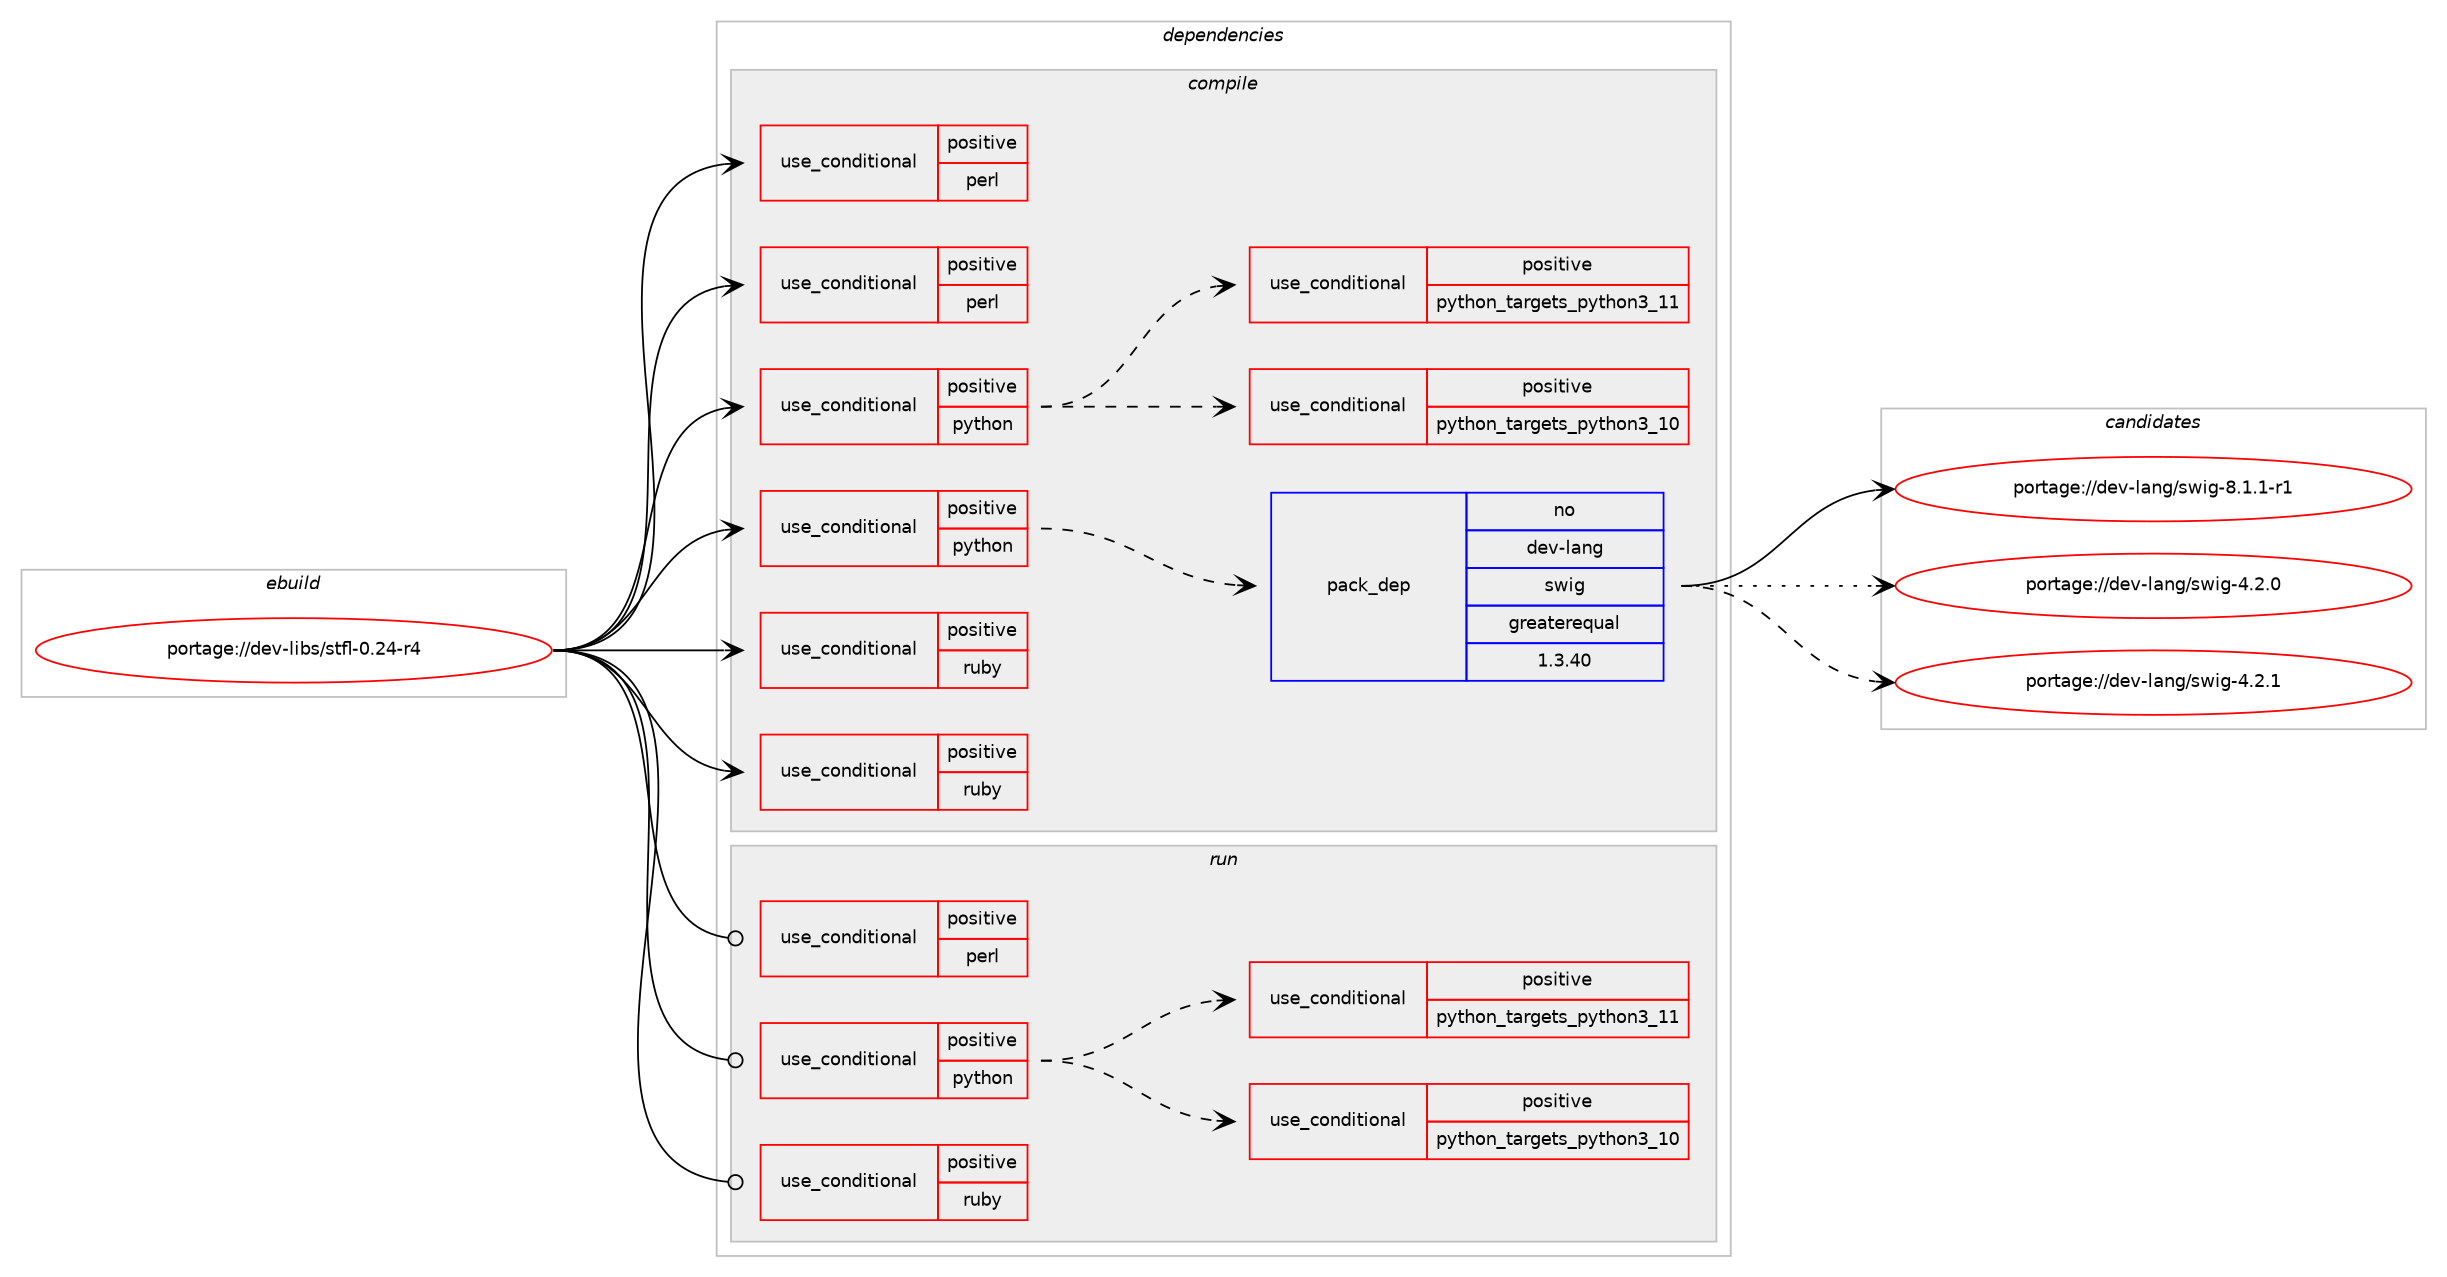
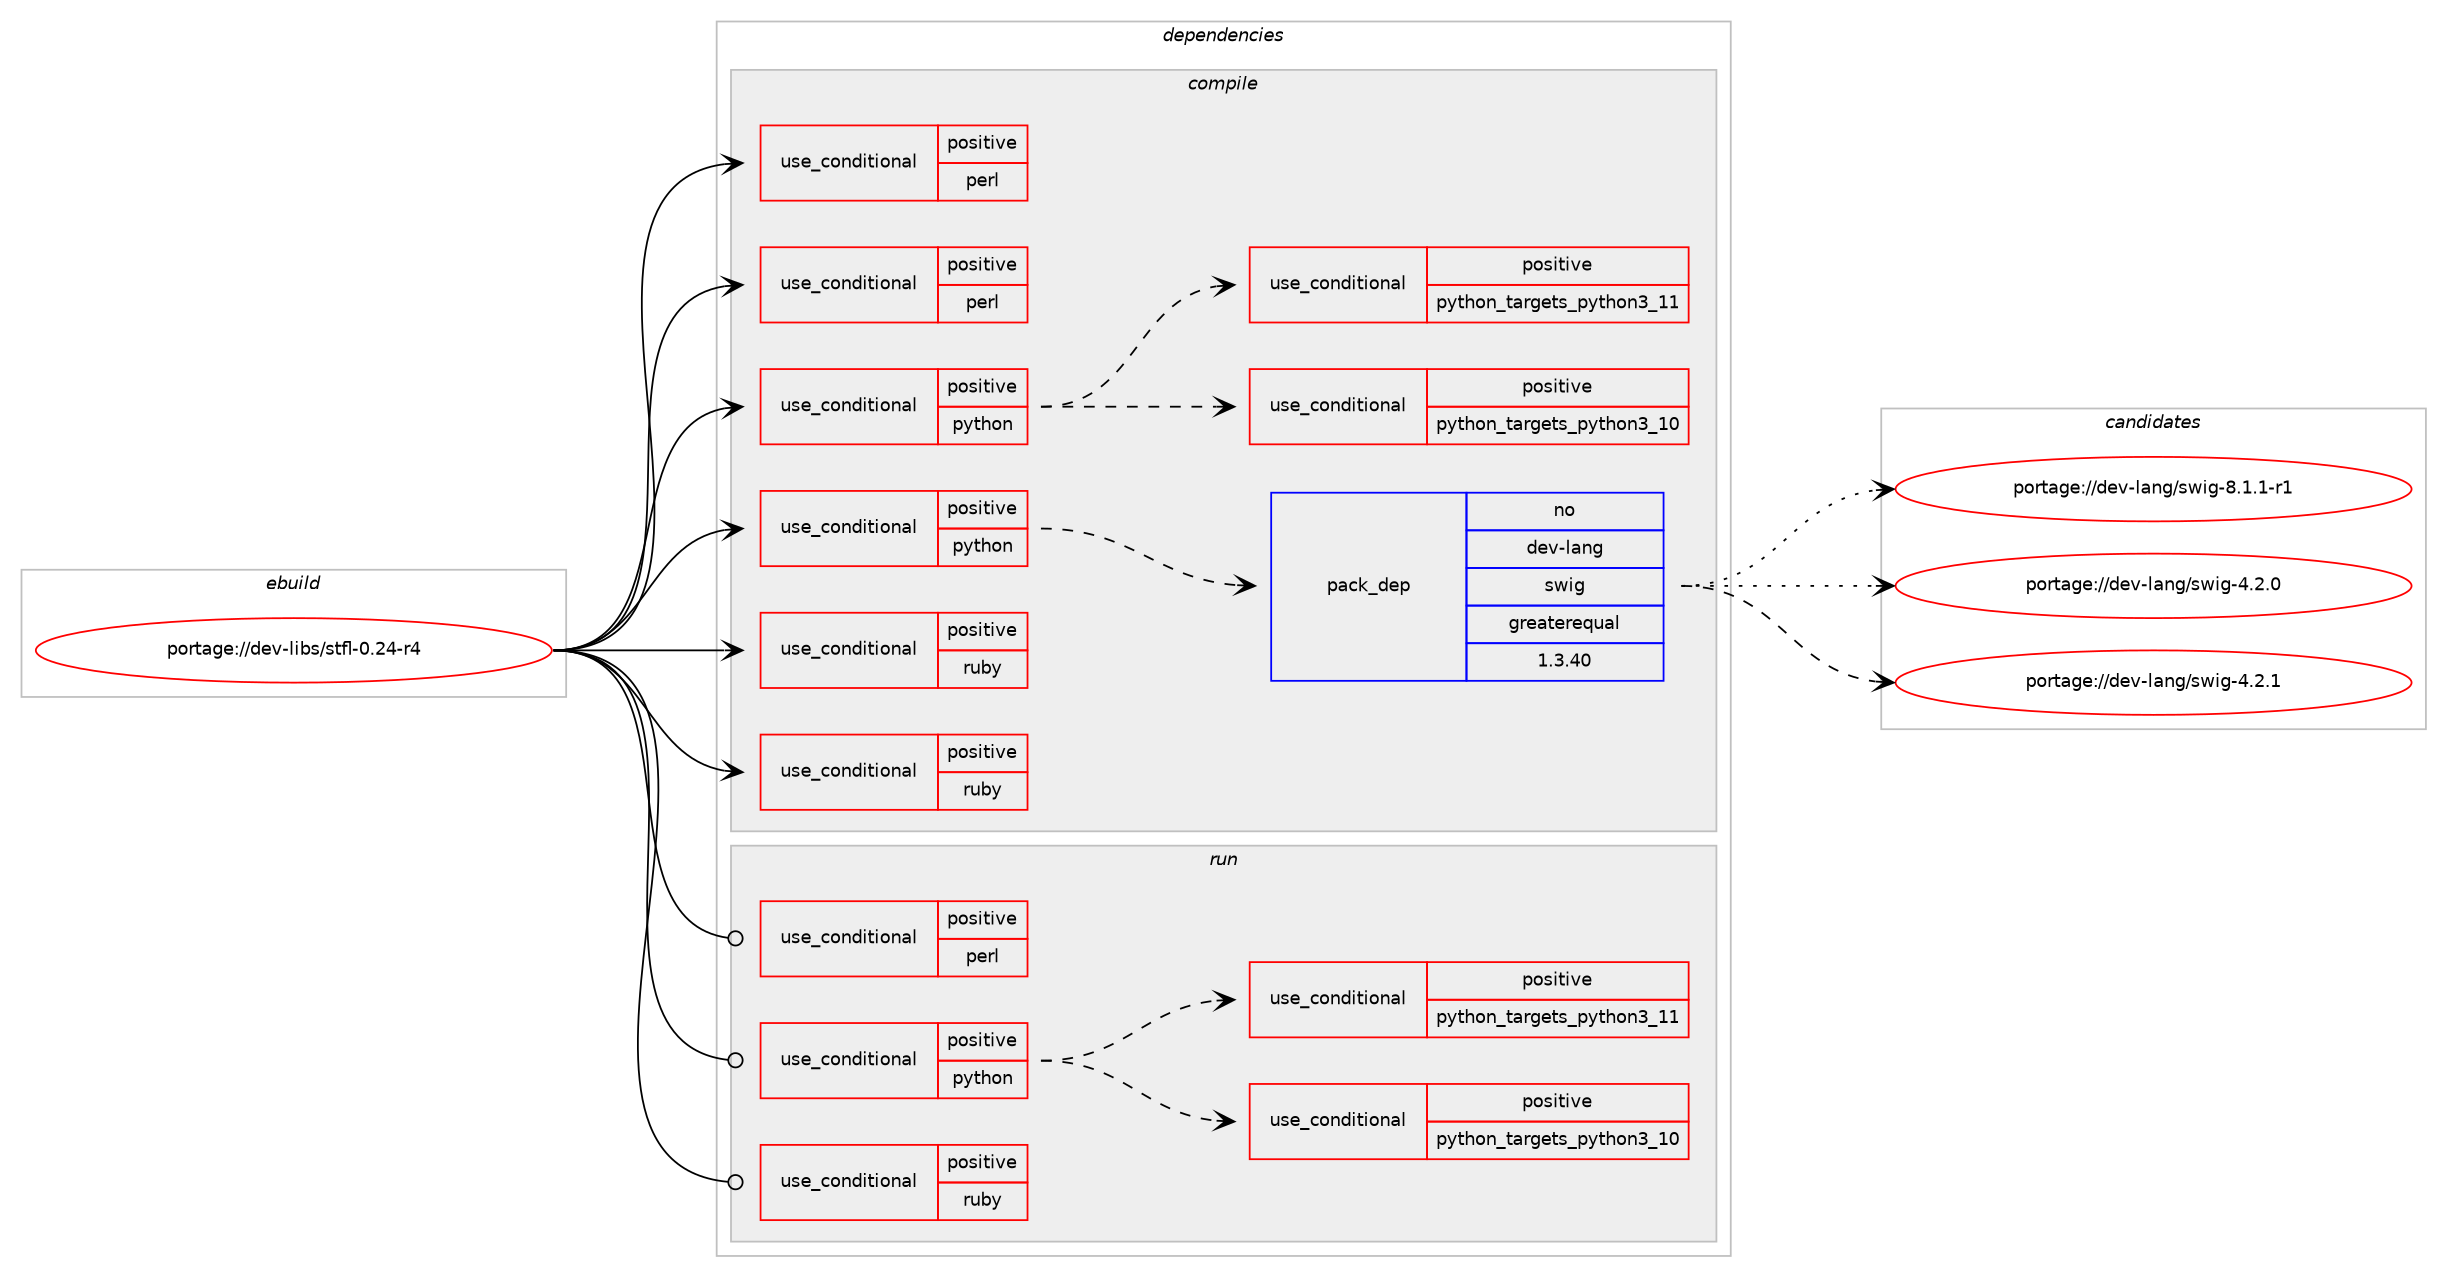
(1781, 544) -> (1781, 544)
